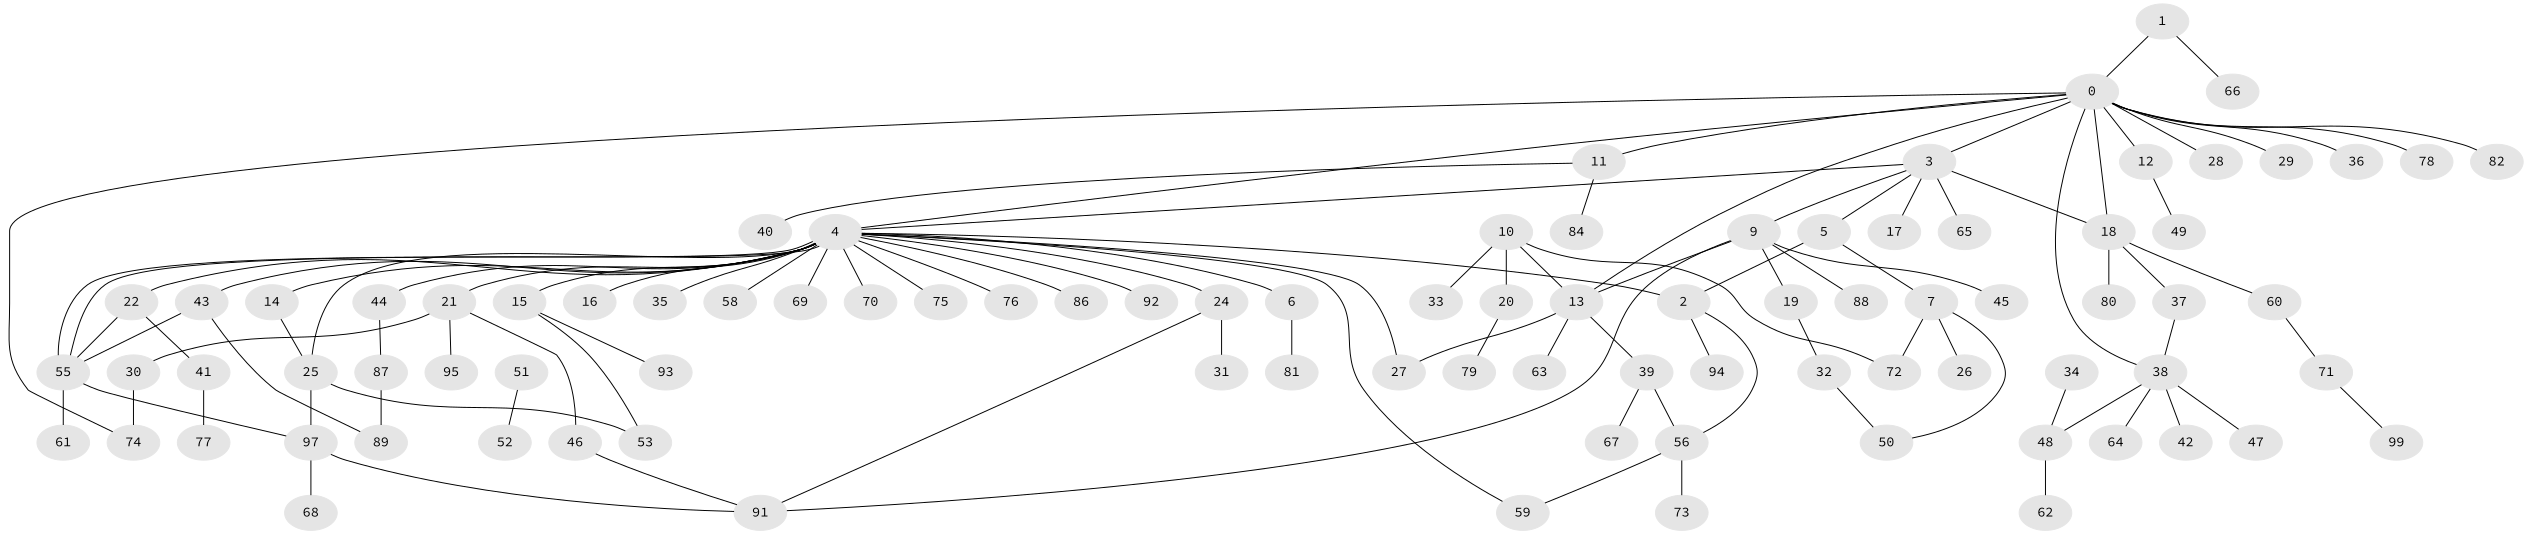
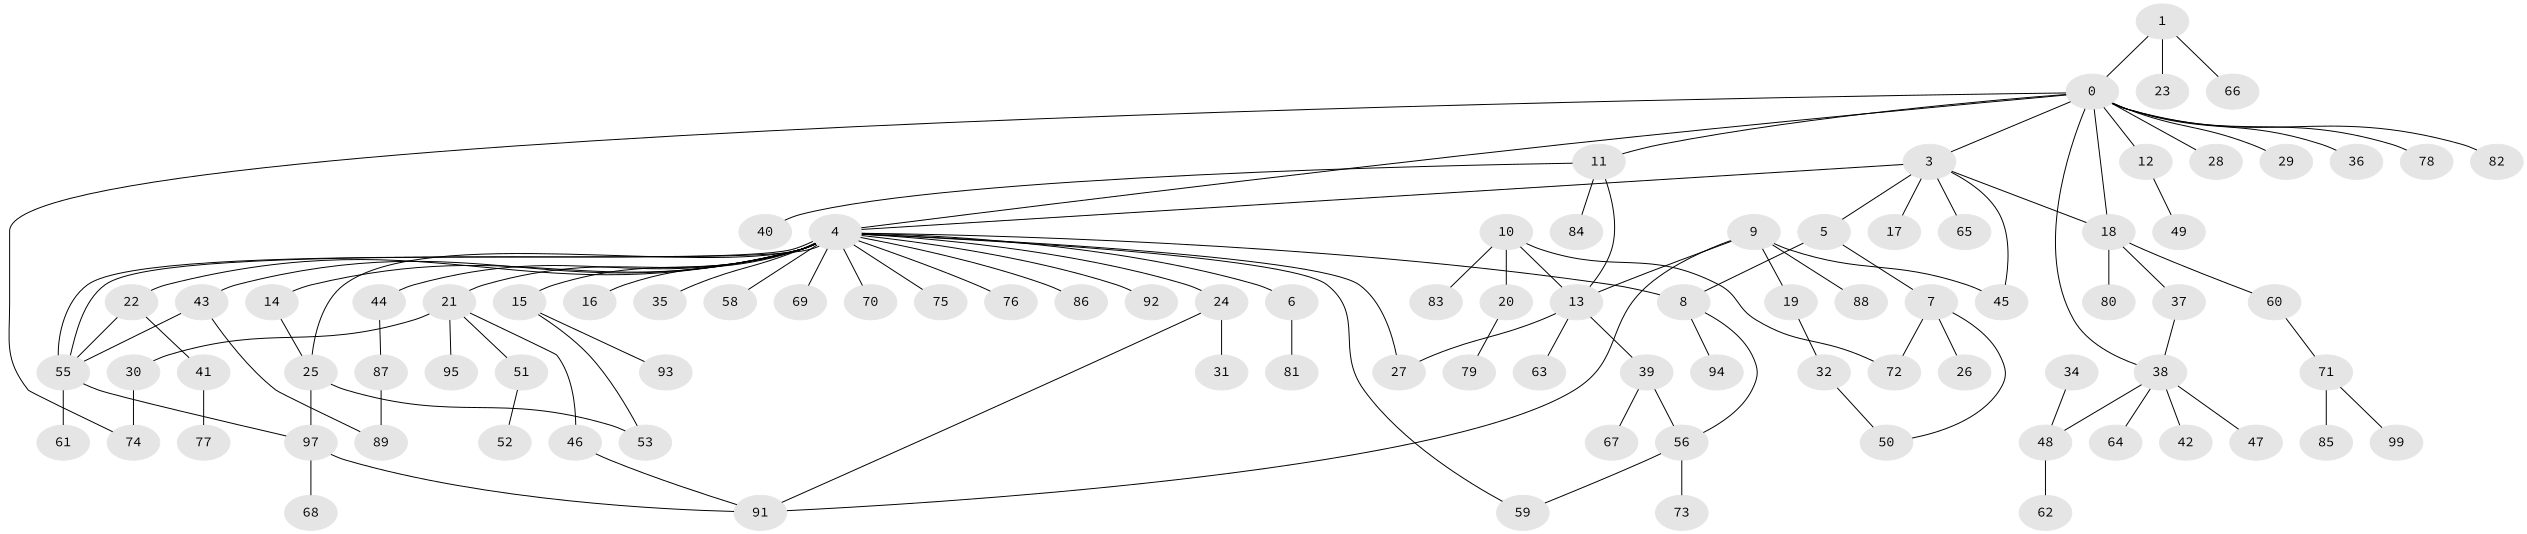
none -> (2162, 92)
(1845, 161) -> (1614, 236)
(1840, 194) -> (2001, 217)
(1436, 302) -> (1436, 302)
(1684, 302) -> (1684, 302)
none -> (485, 337)
none -> (2326, 443)
